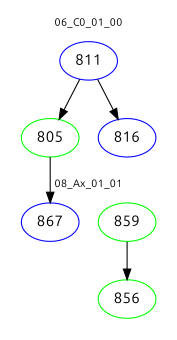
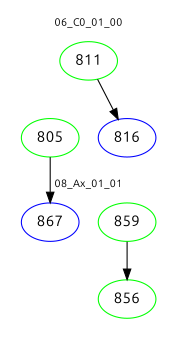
(89, 61) -> (89, 61)
(72, 95) -> none
